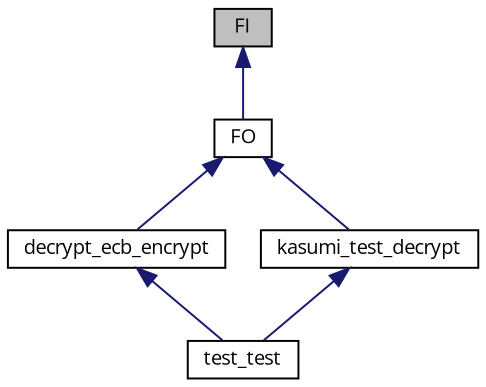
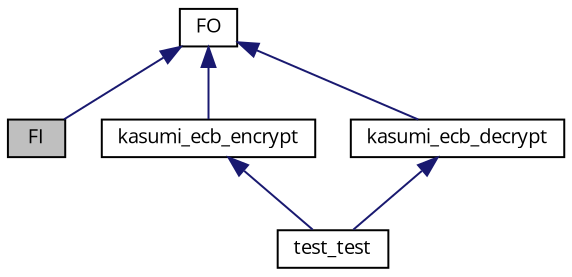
(243, 93) -> (114, 88)
(117, 249) -> (209, 138)
(370, 249) -> (458, 138)
